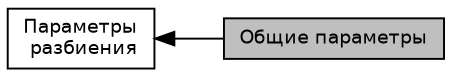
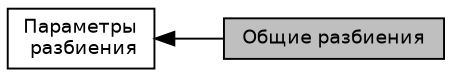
(334, 39) -> (334, 39)
